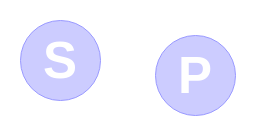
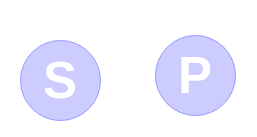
(61, 61) -> (61, 81)
